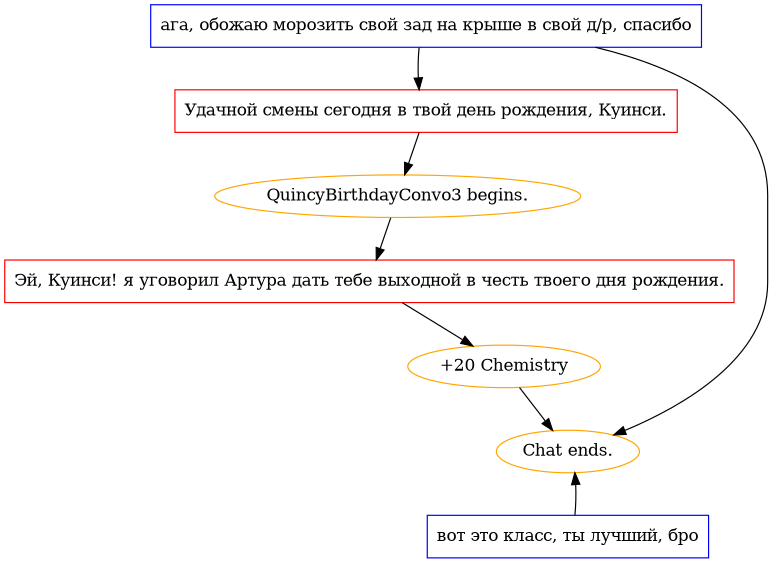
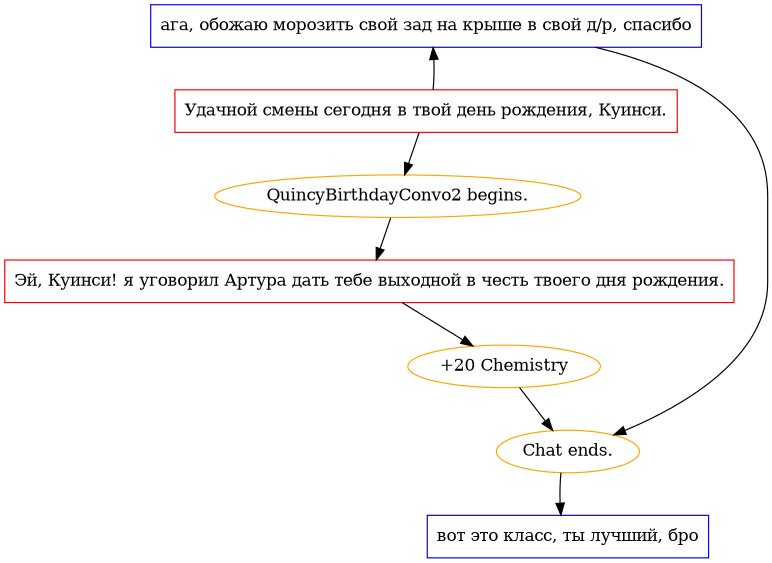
(418, 63) -> (434, 75)
(398, 196) -> (398, 196)
(576, 500) -> (560, 488)
